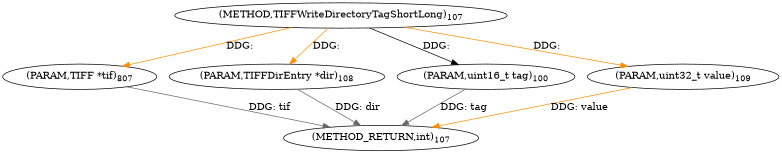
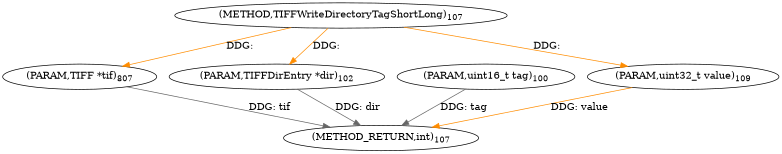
(411, 45) -> none
(346, 76) -> (346, 76)
